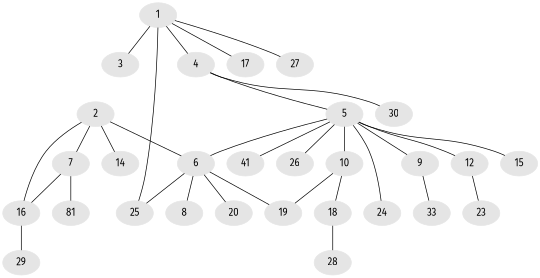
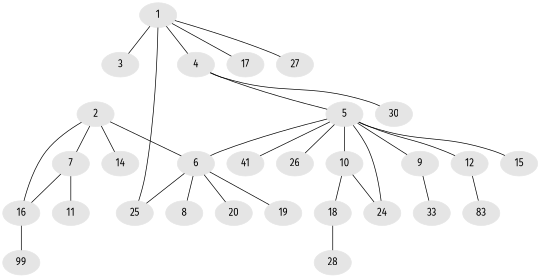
(314, 188) -> (363, 188)
(71, 213) -> (71, 213)
(481, 213) -> (481, 213)
(21, 263) -> (21, 263)
